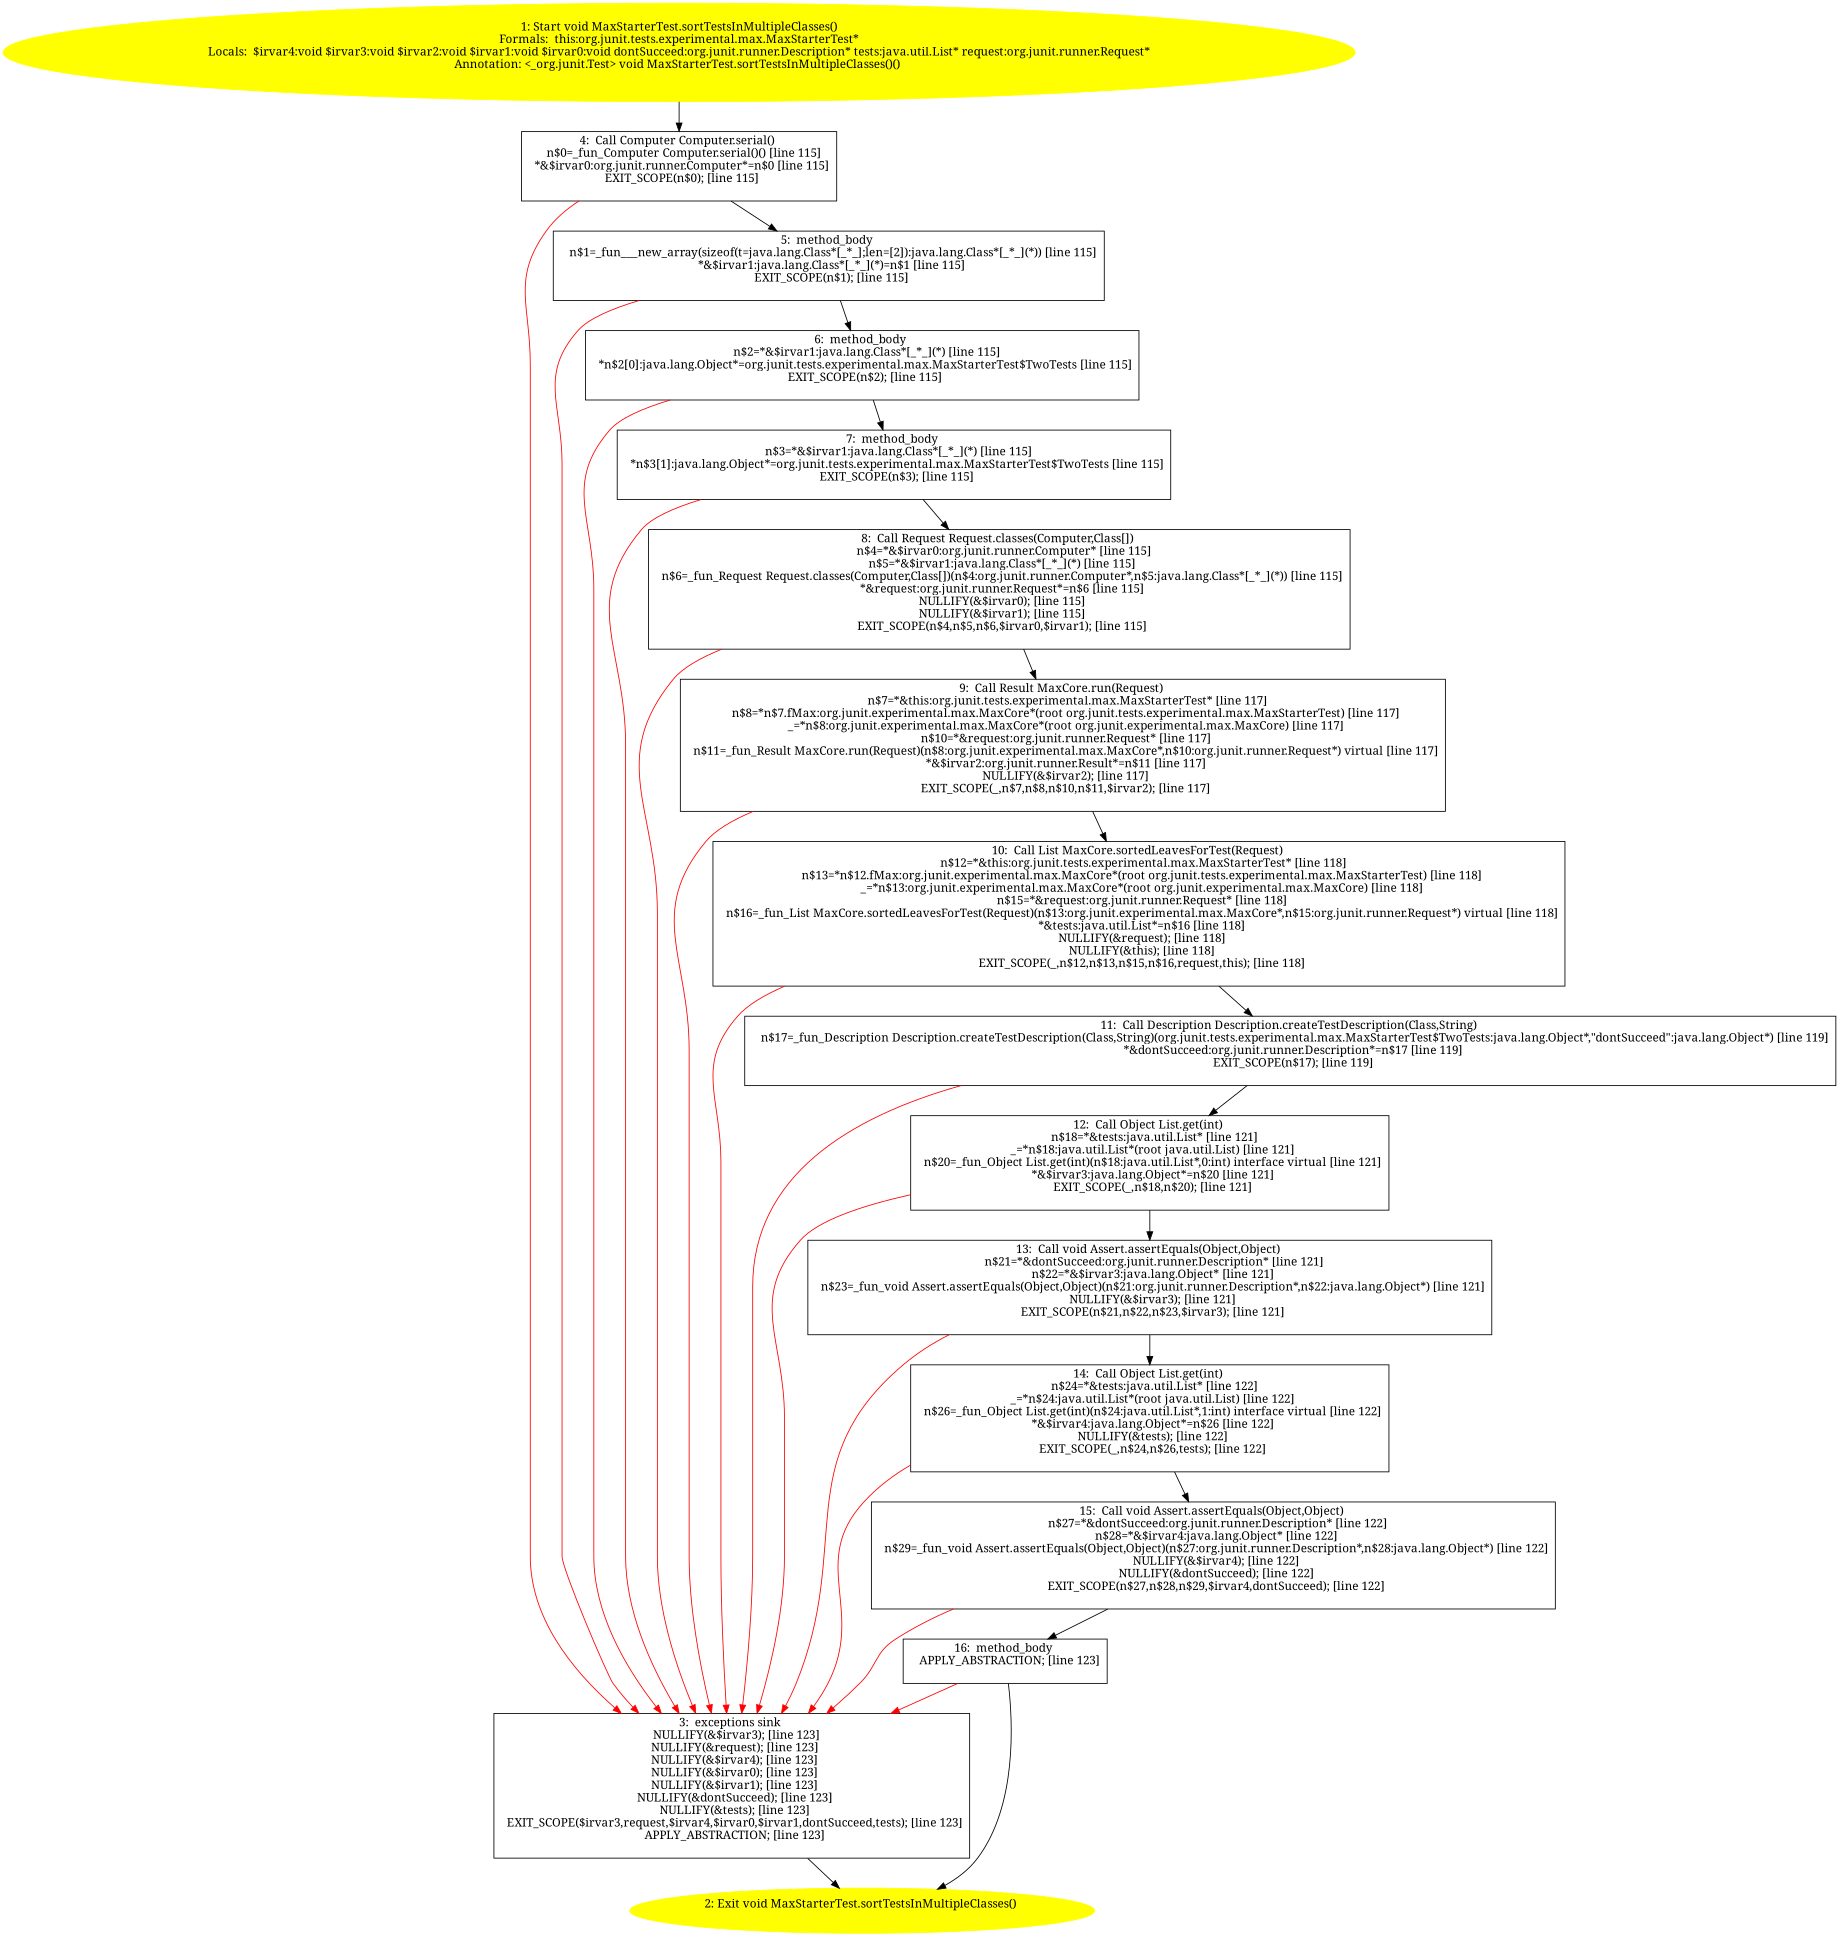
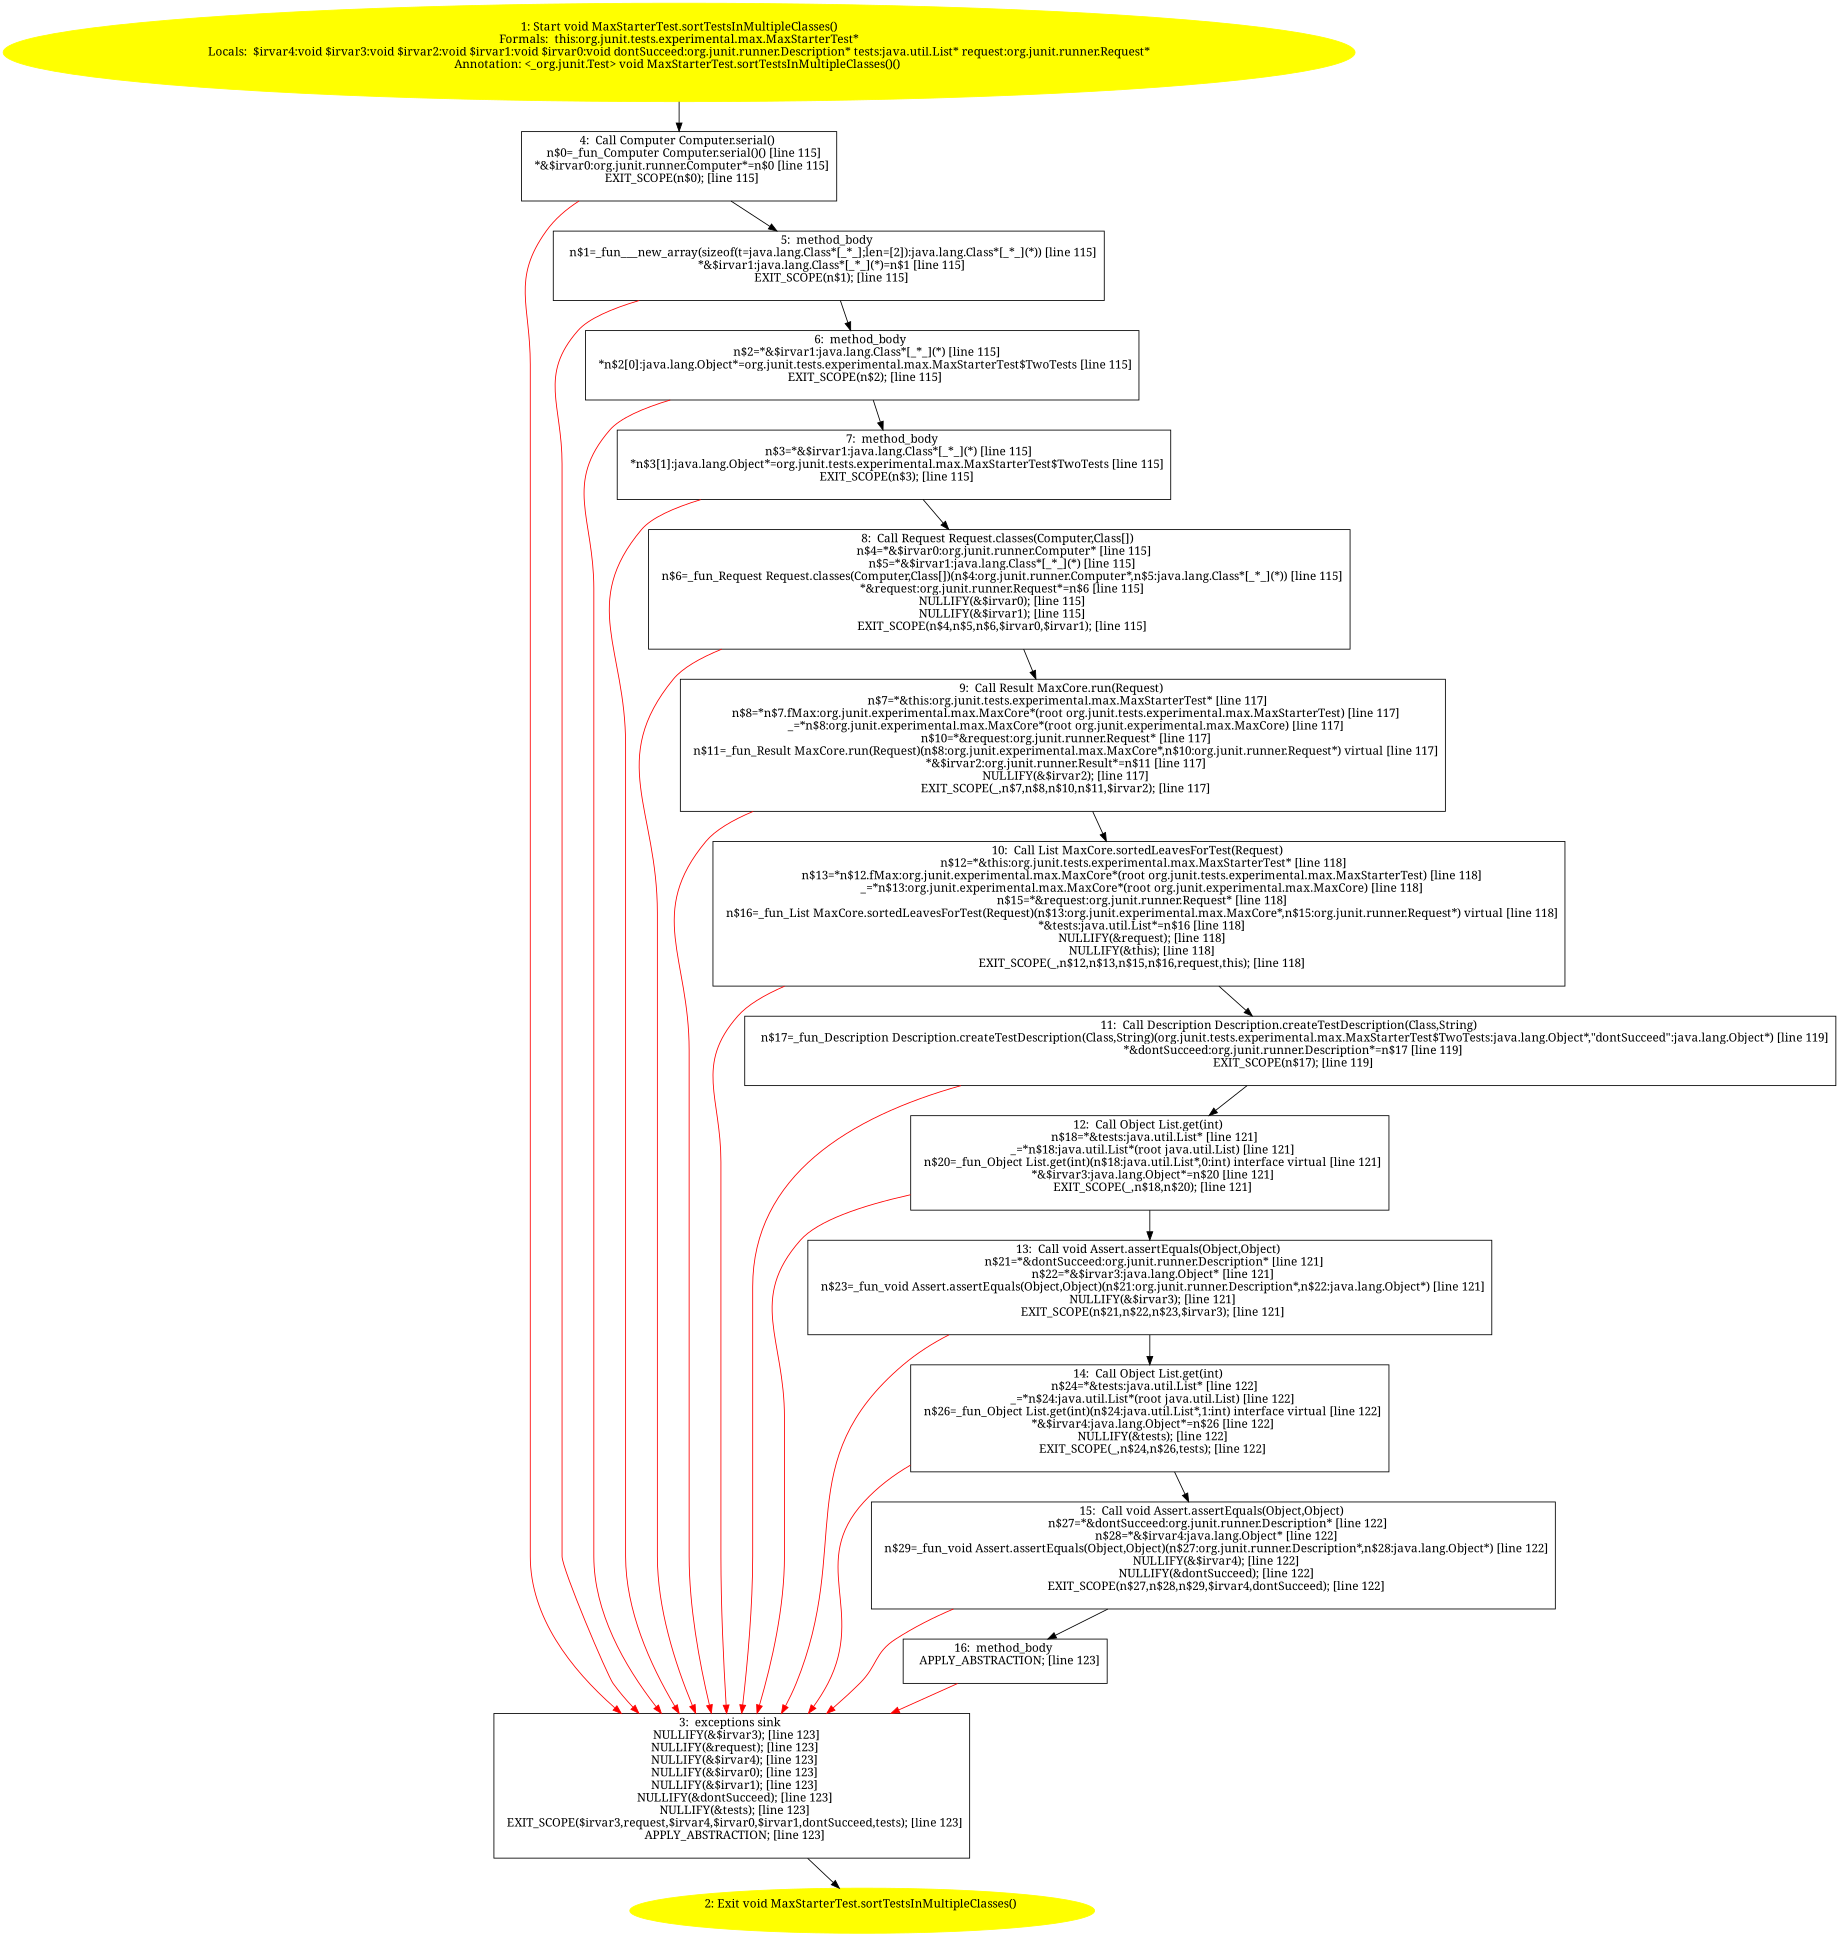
(1005, 1795) -> none
